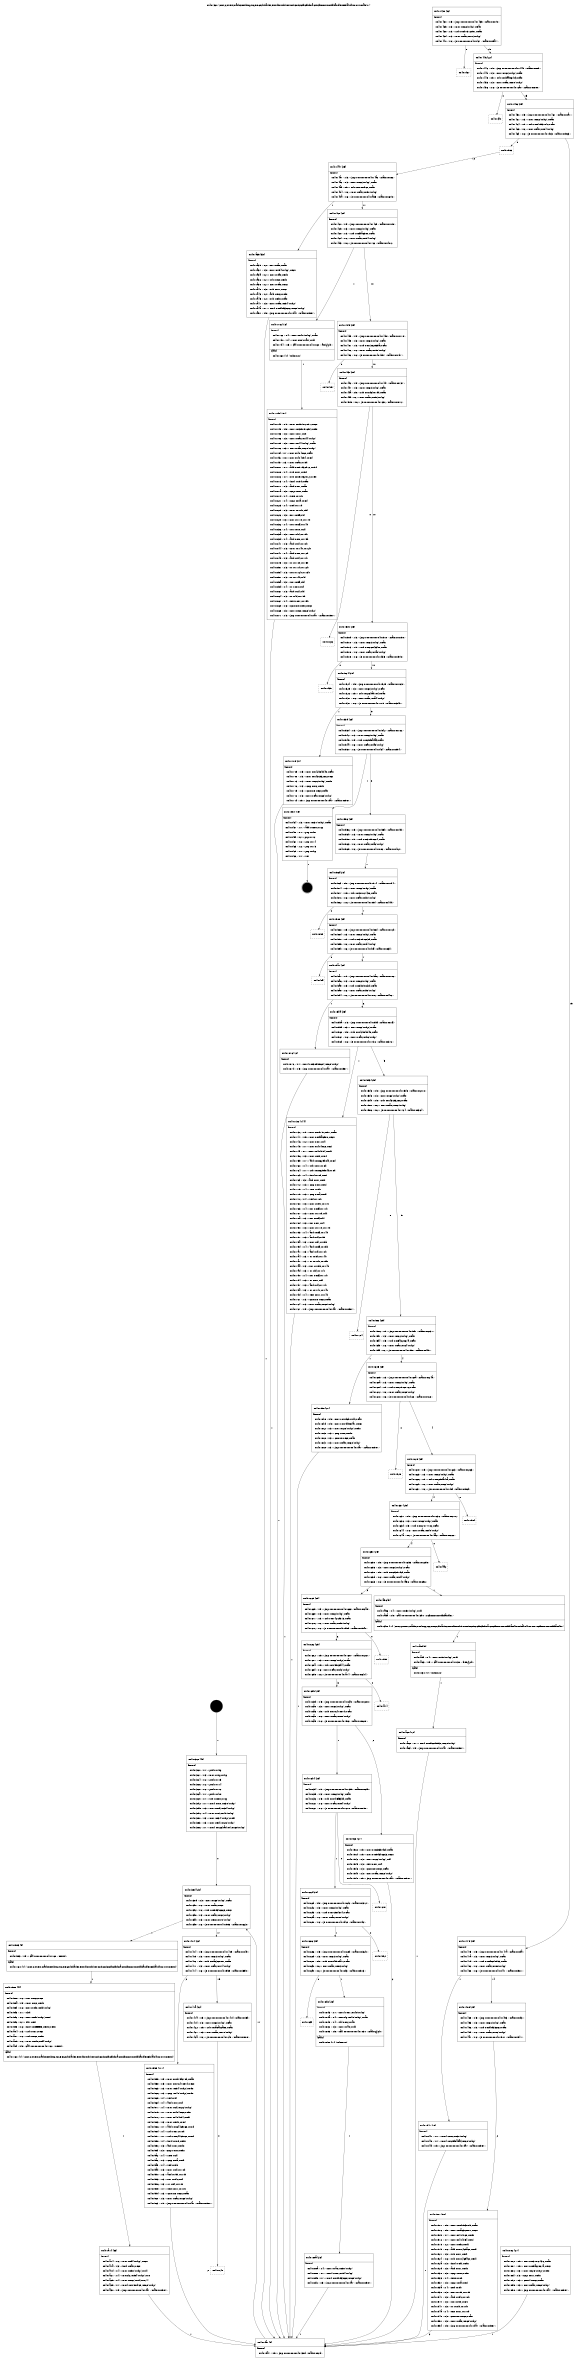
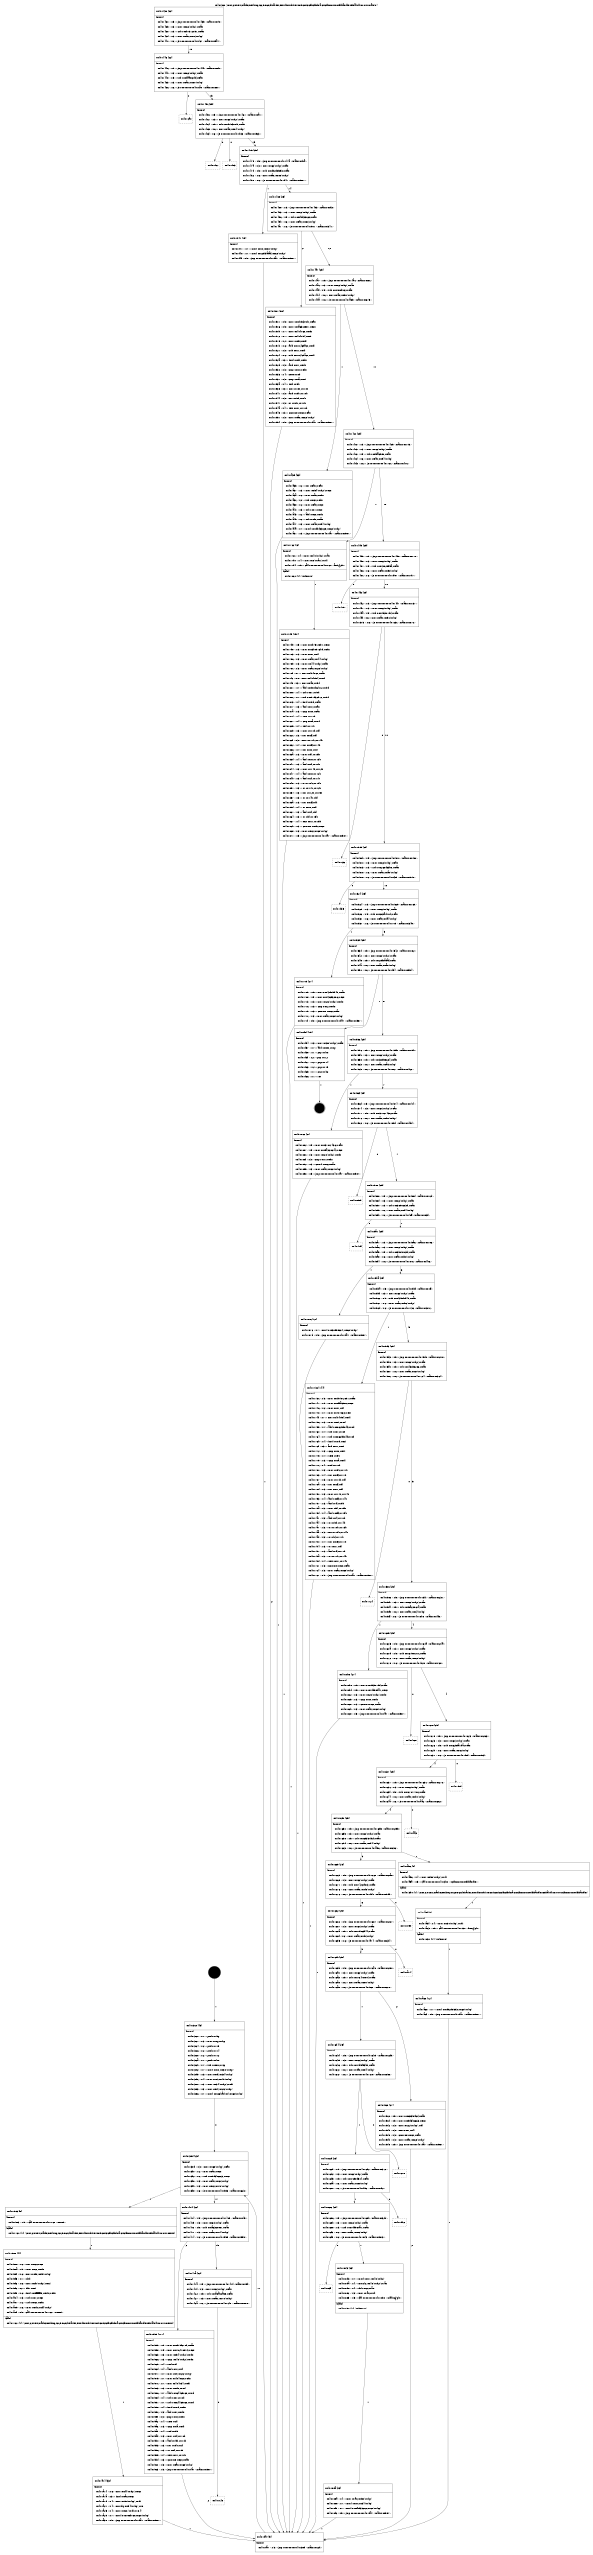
(465, 56) -> (219, 149)
(449, 163) -> (320, 248)
none -> (341, 1099)
